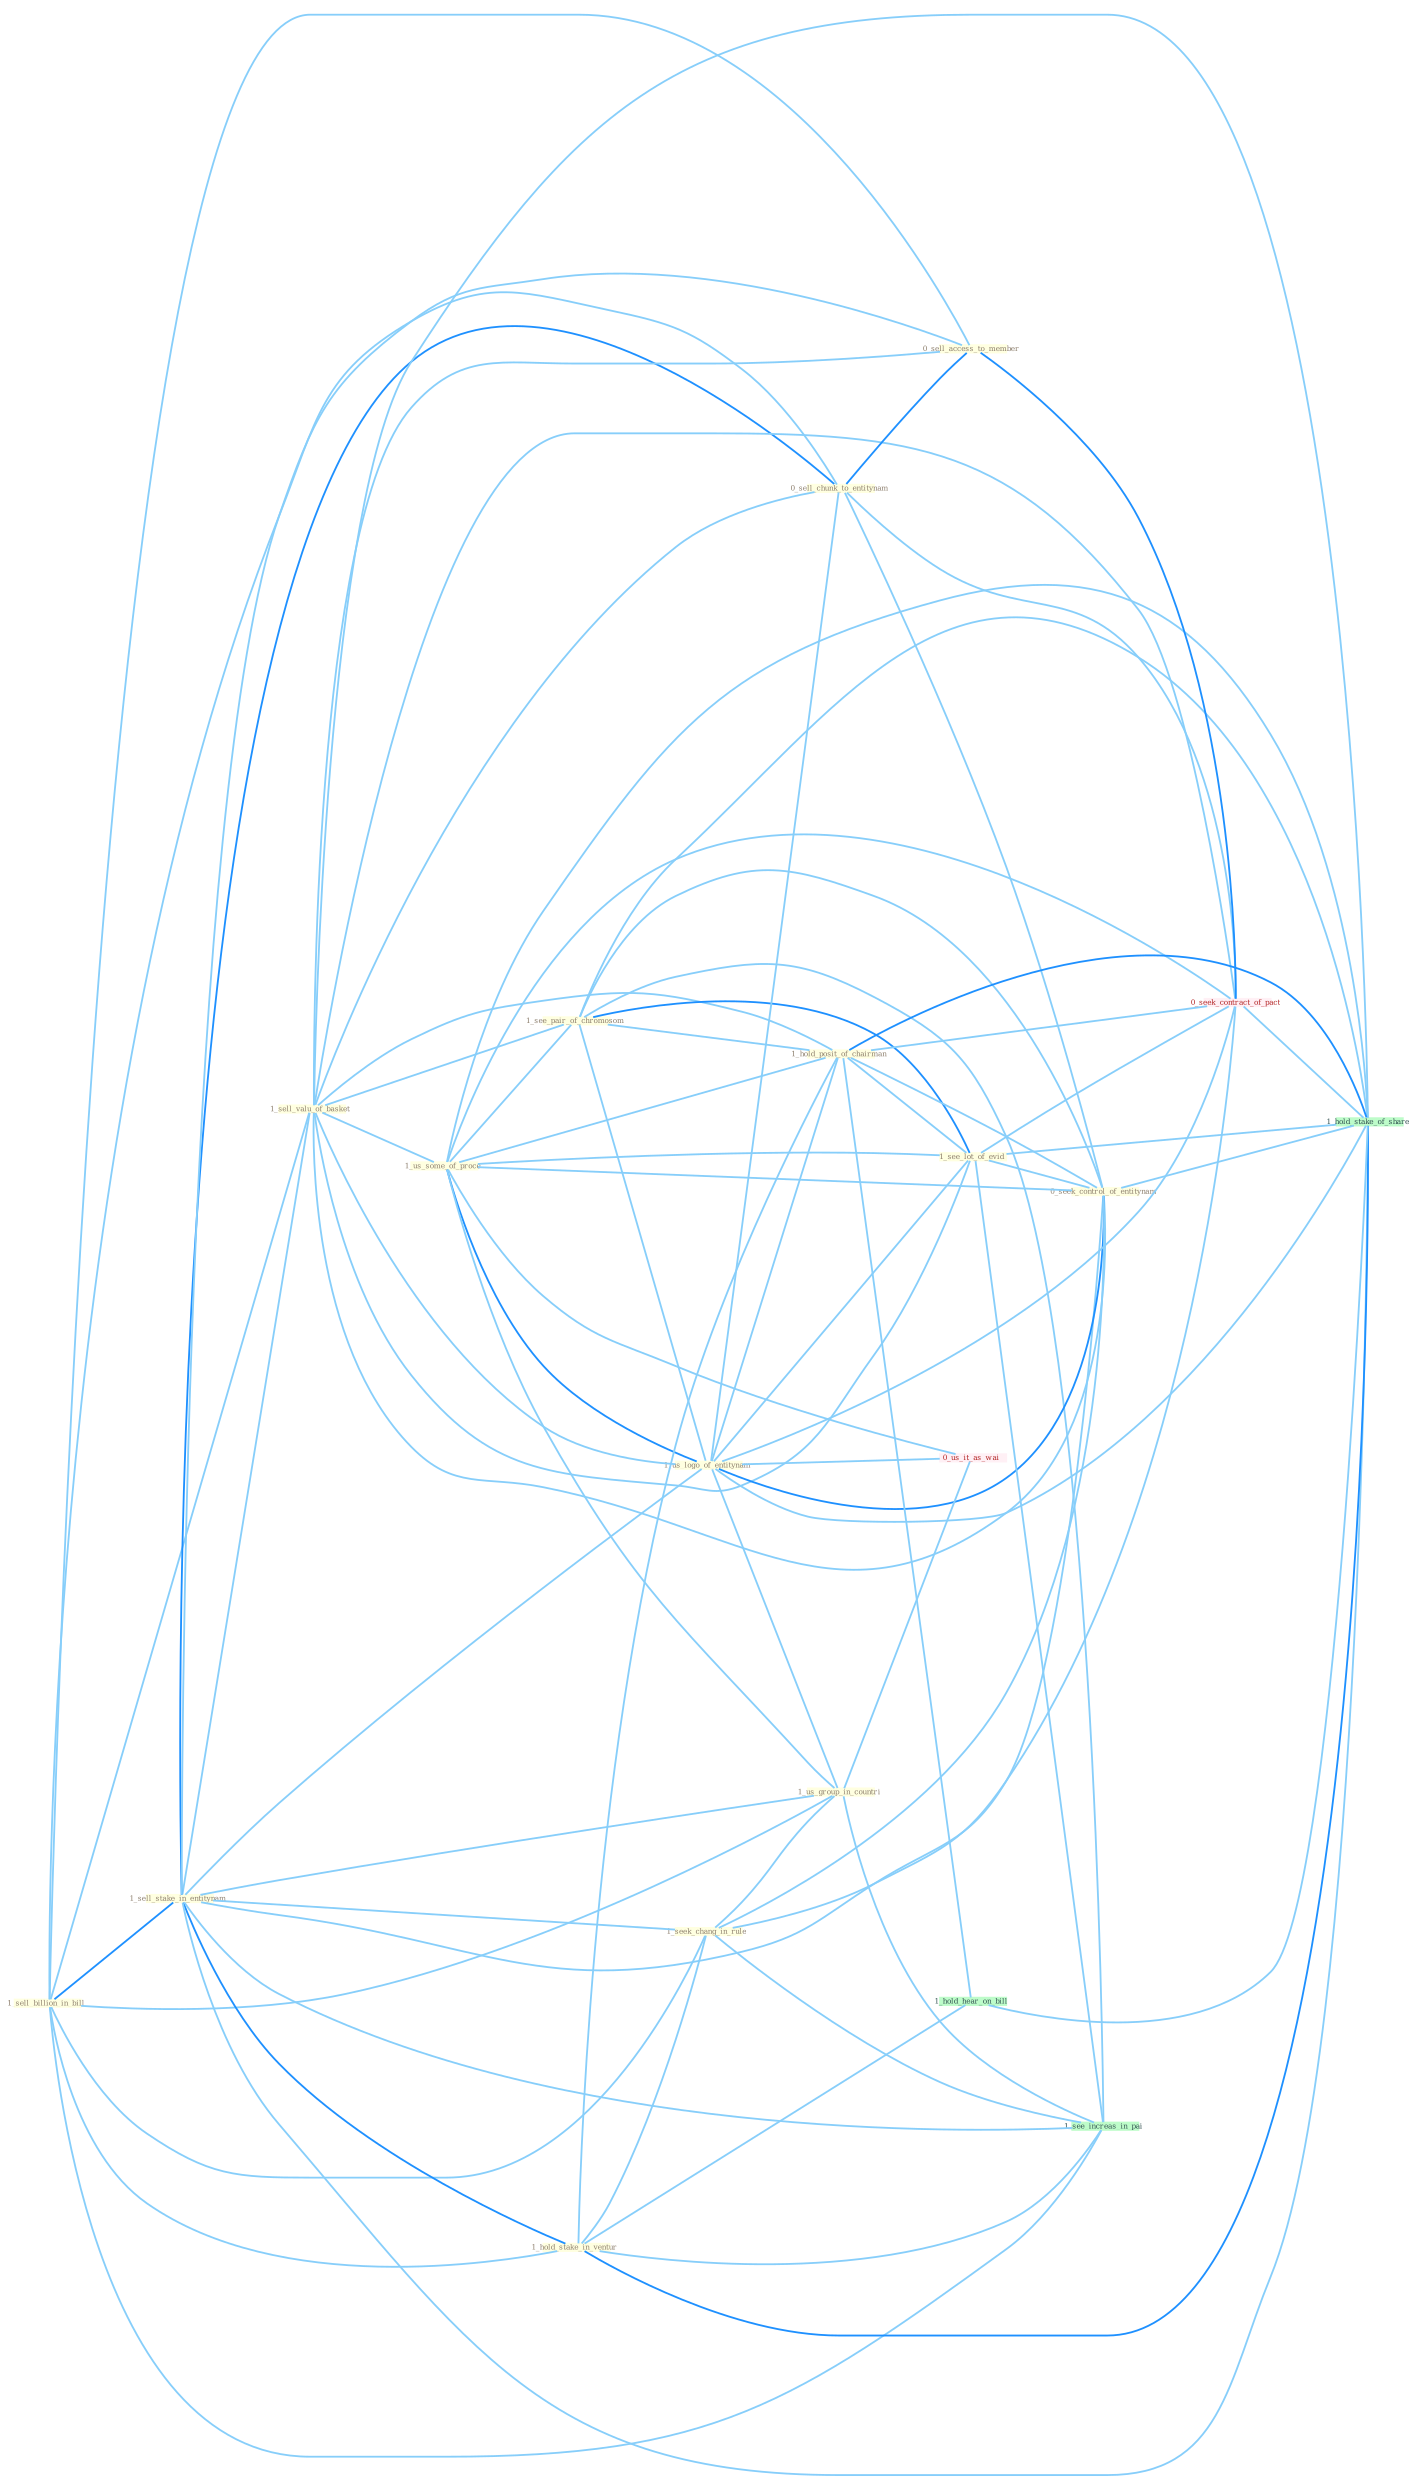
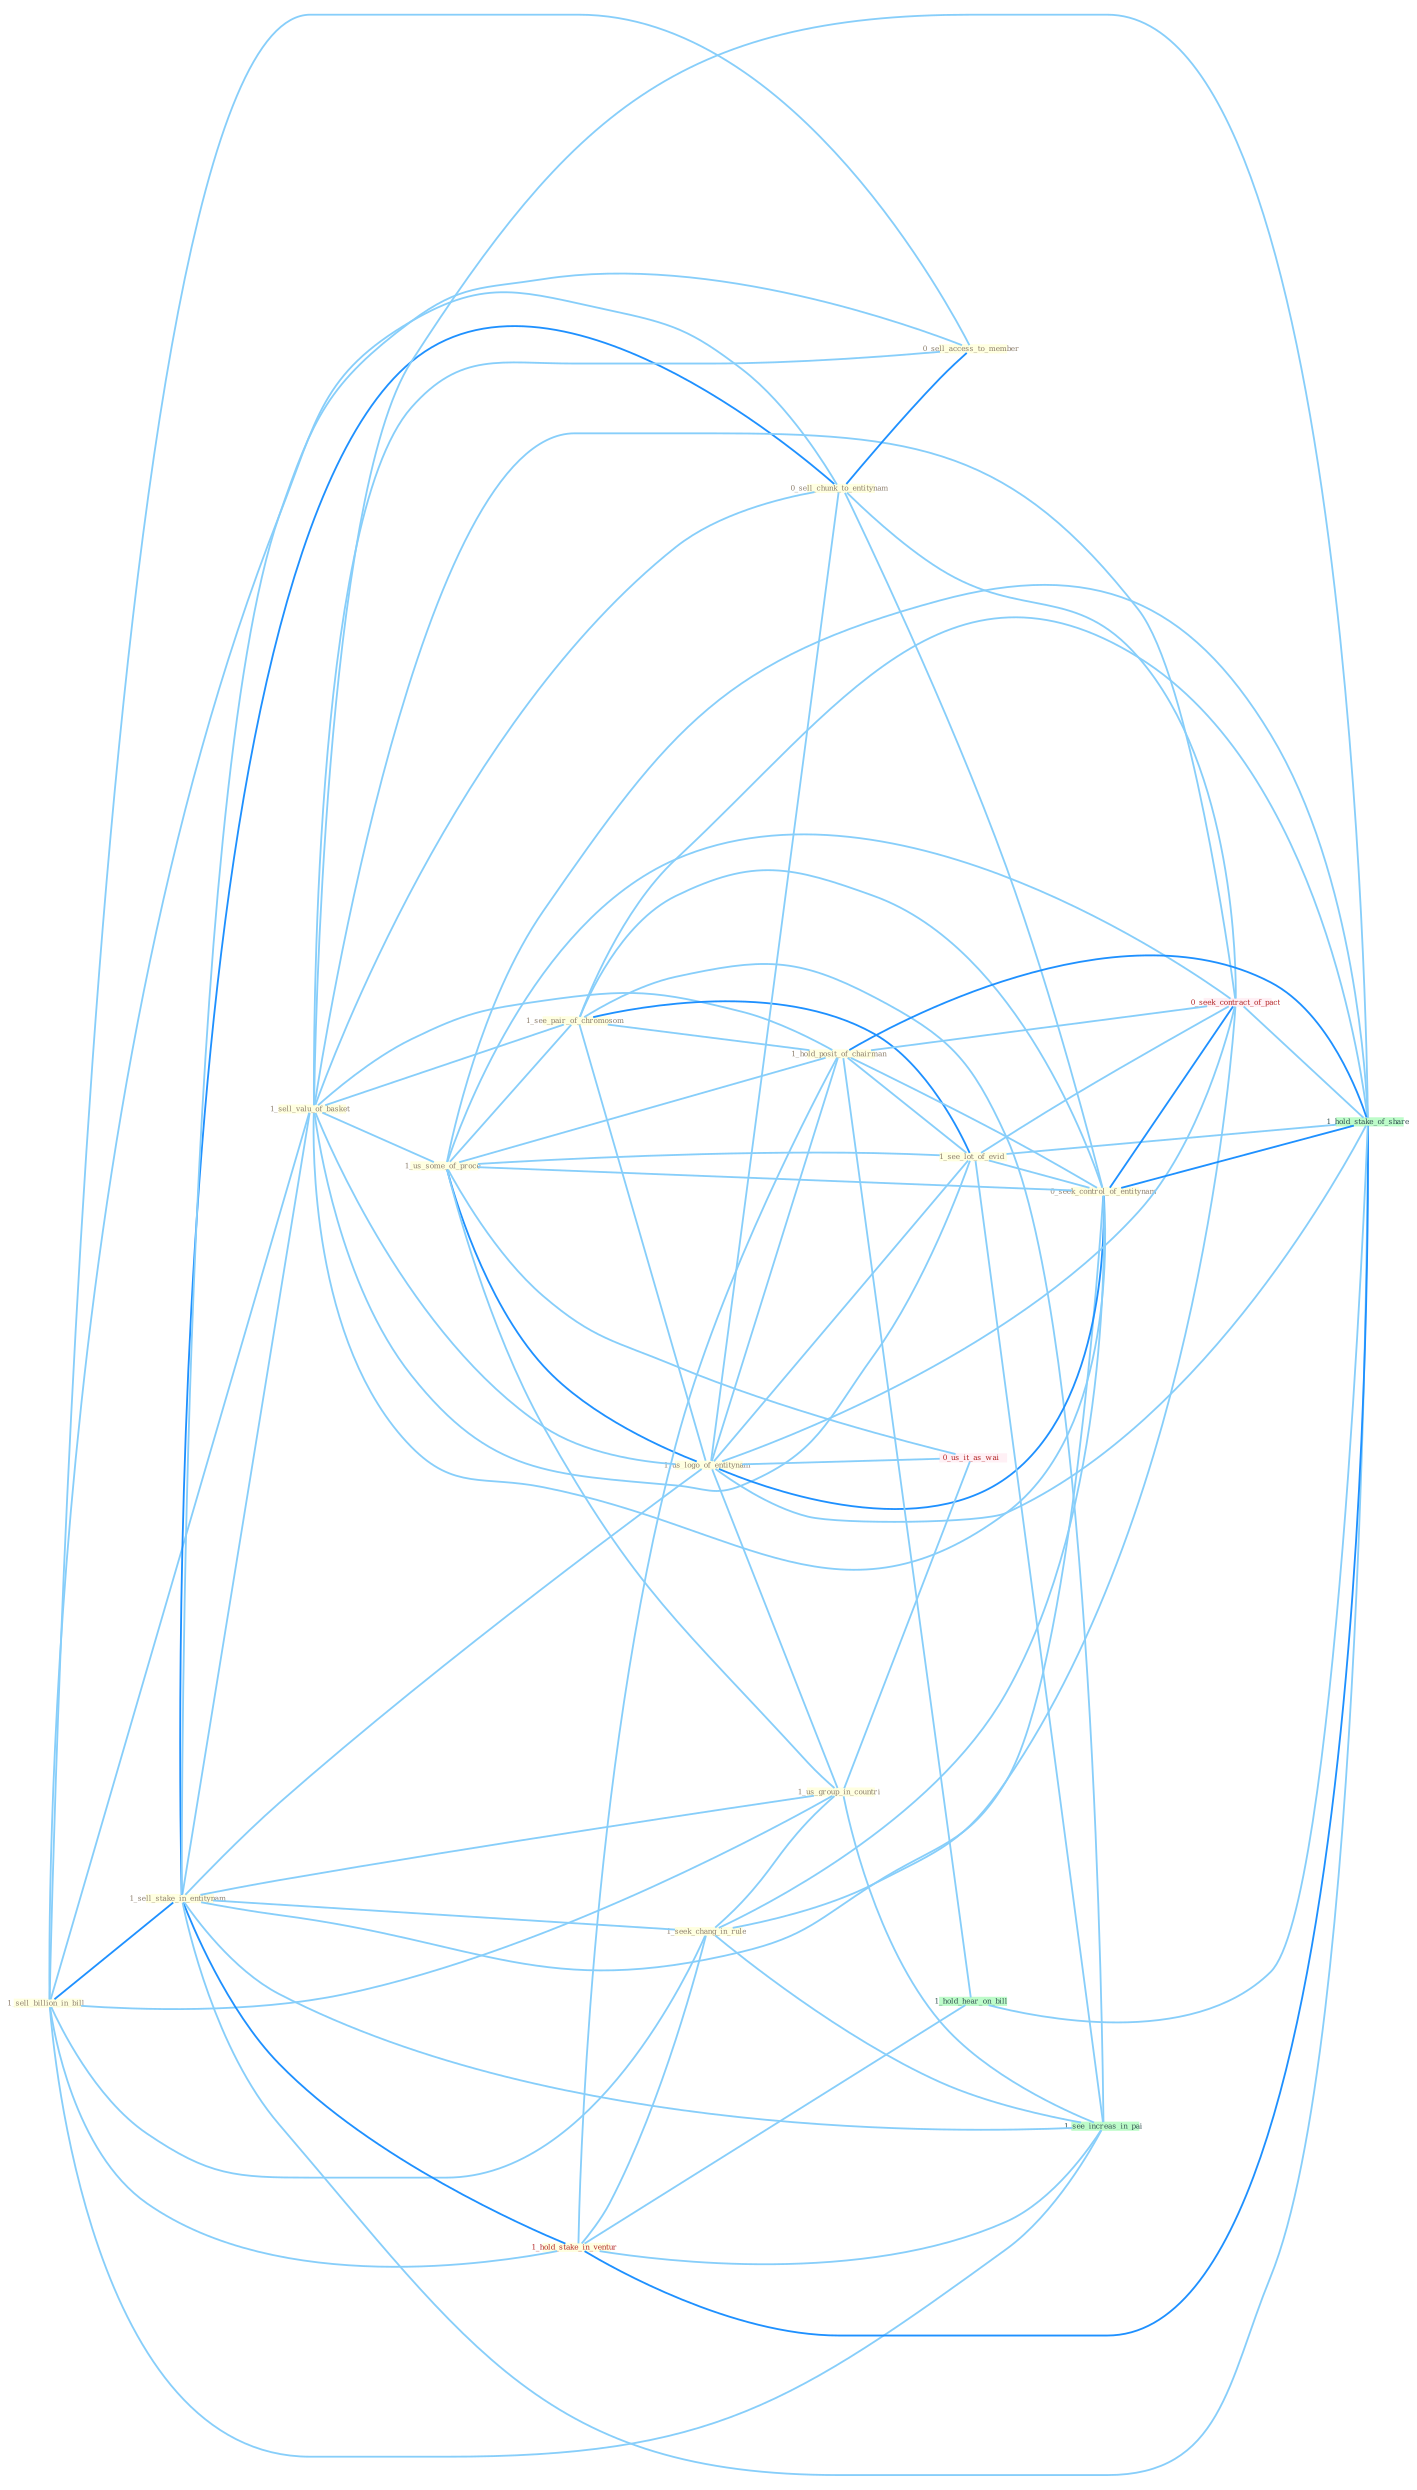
(1192, 658) -> (1171, 1097)
(1238, 1157) -> (1238, 1157)
(577, 2247) -> (577, 2247)
